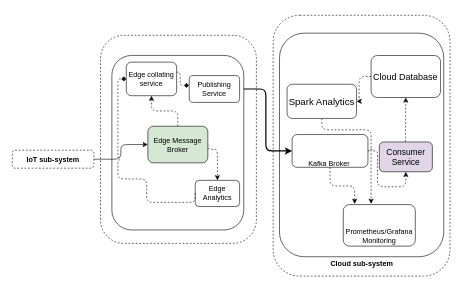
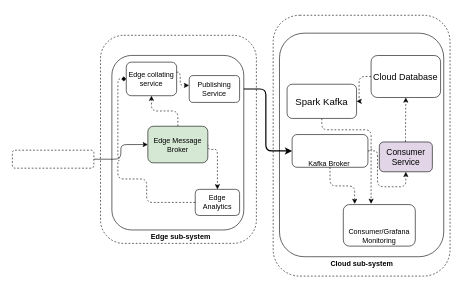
(182, 85) -> (182, 85)
(322, 102) -> (322, 102)
(53, 160) -> none
(218, 194) -> (218, 203)
(380, 236) -> (380, 236)
none -> (181, 237)
